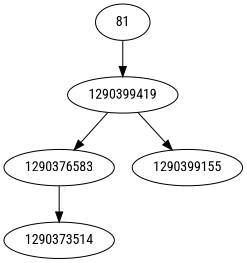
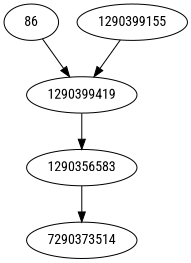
(123, 22) -> (31, 22)
(152, 128) -> (110, 54)
(59, 168) -> (82, 168)
(59, 240) -> (82, 240)
